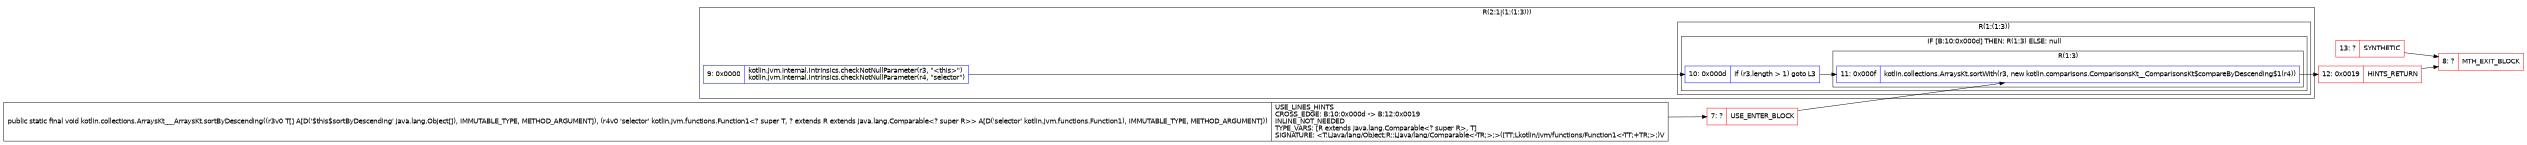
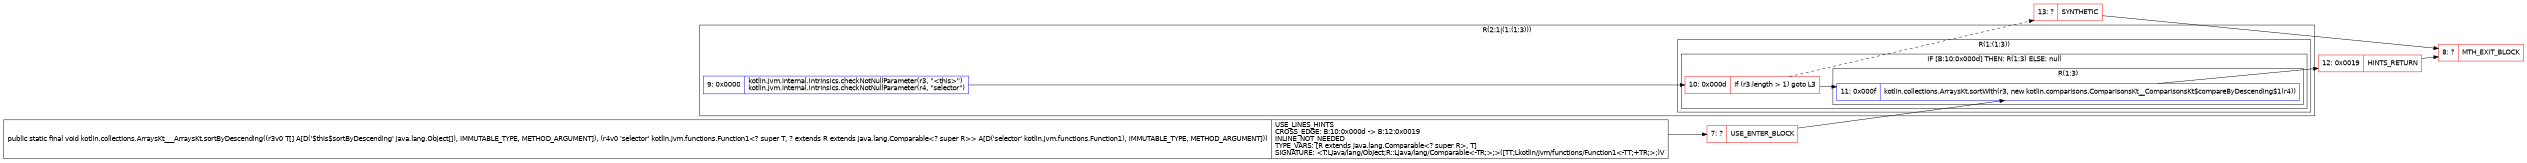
none -> (1909, 49)
(1752, 74) -> (1752, 85)
